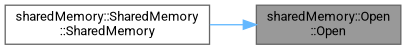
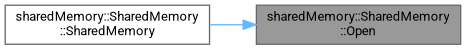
(329, 25) -> (359, 25)
